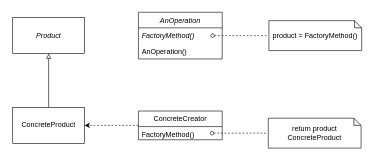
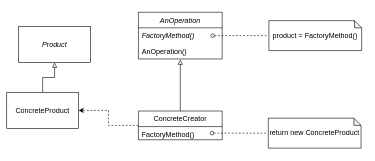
(48, 36) -> (54, 45)
none -> (180, 87)
(48, 126) -> (42, 111)
(315, 134) -> (315, 134)
